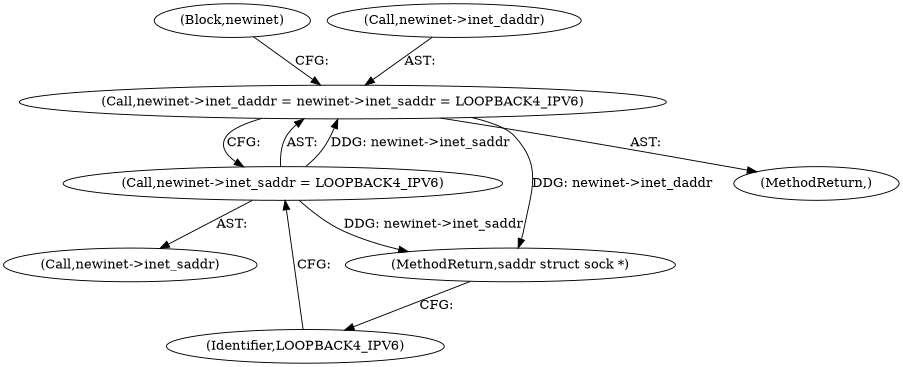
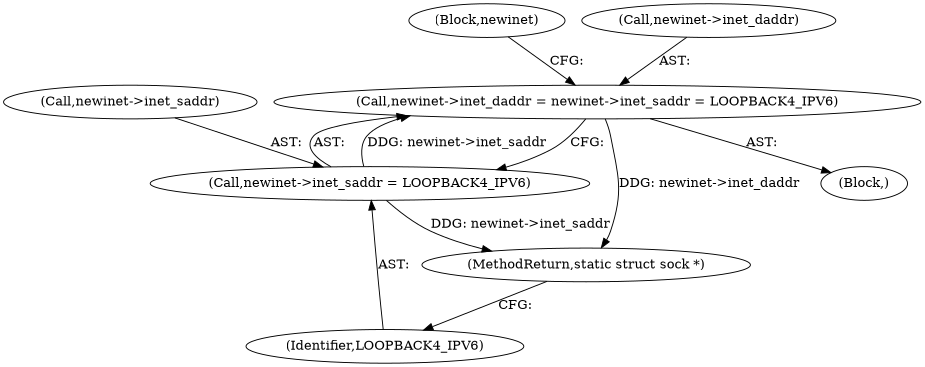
(816, 183) -> (864, 183)
(210, 222) -> (244, 141)
(316, 265) -> (396, 265)
(510, 265) -> (586, 265)
